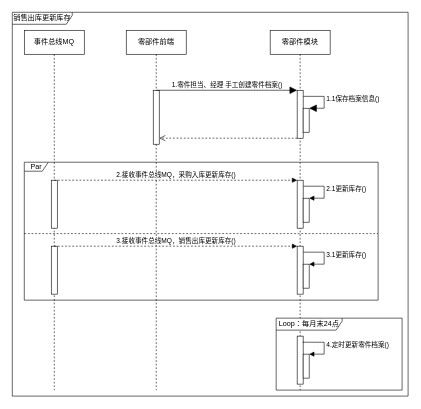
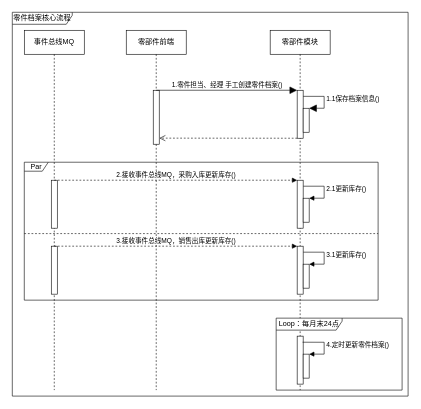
(42, 18) -> (42, 18)
